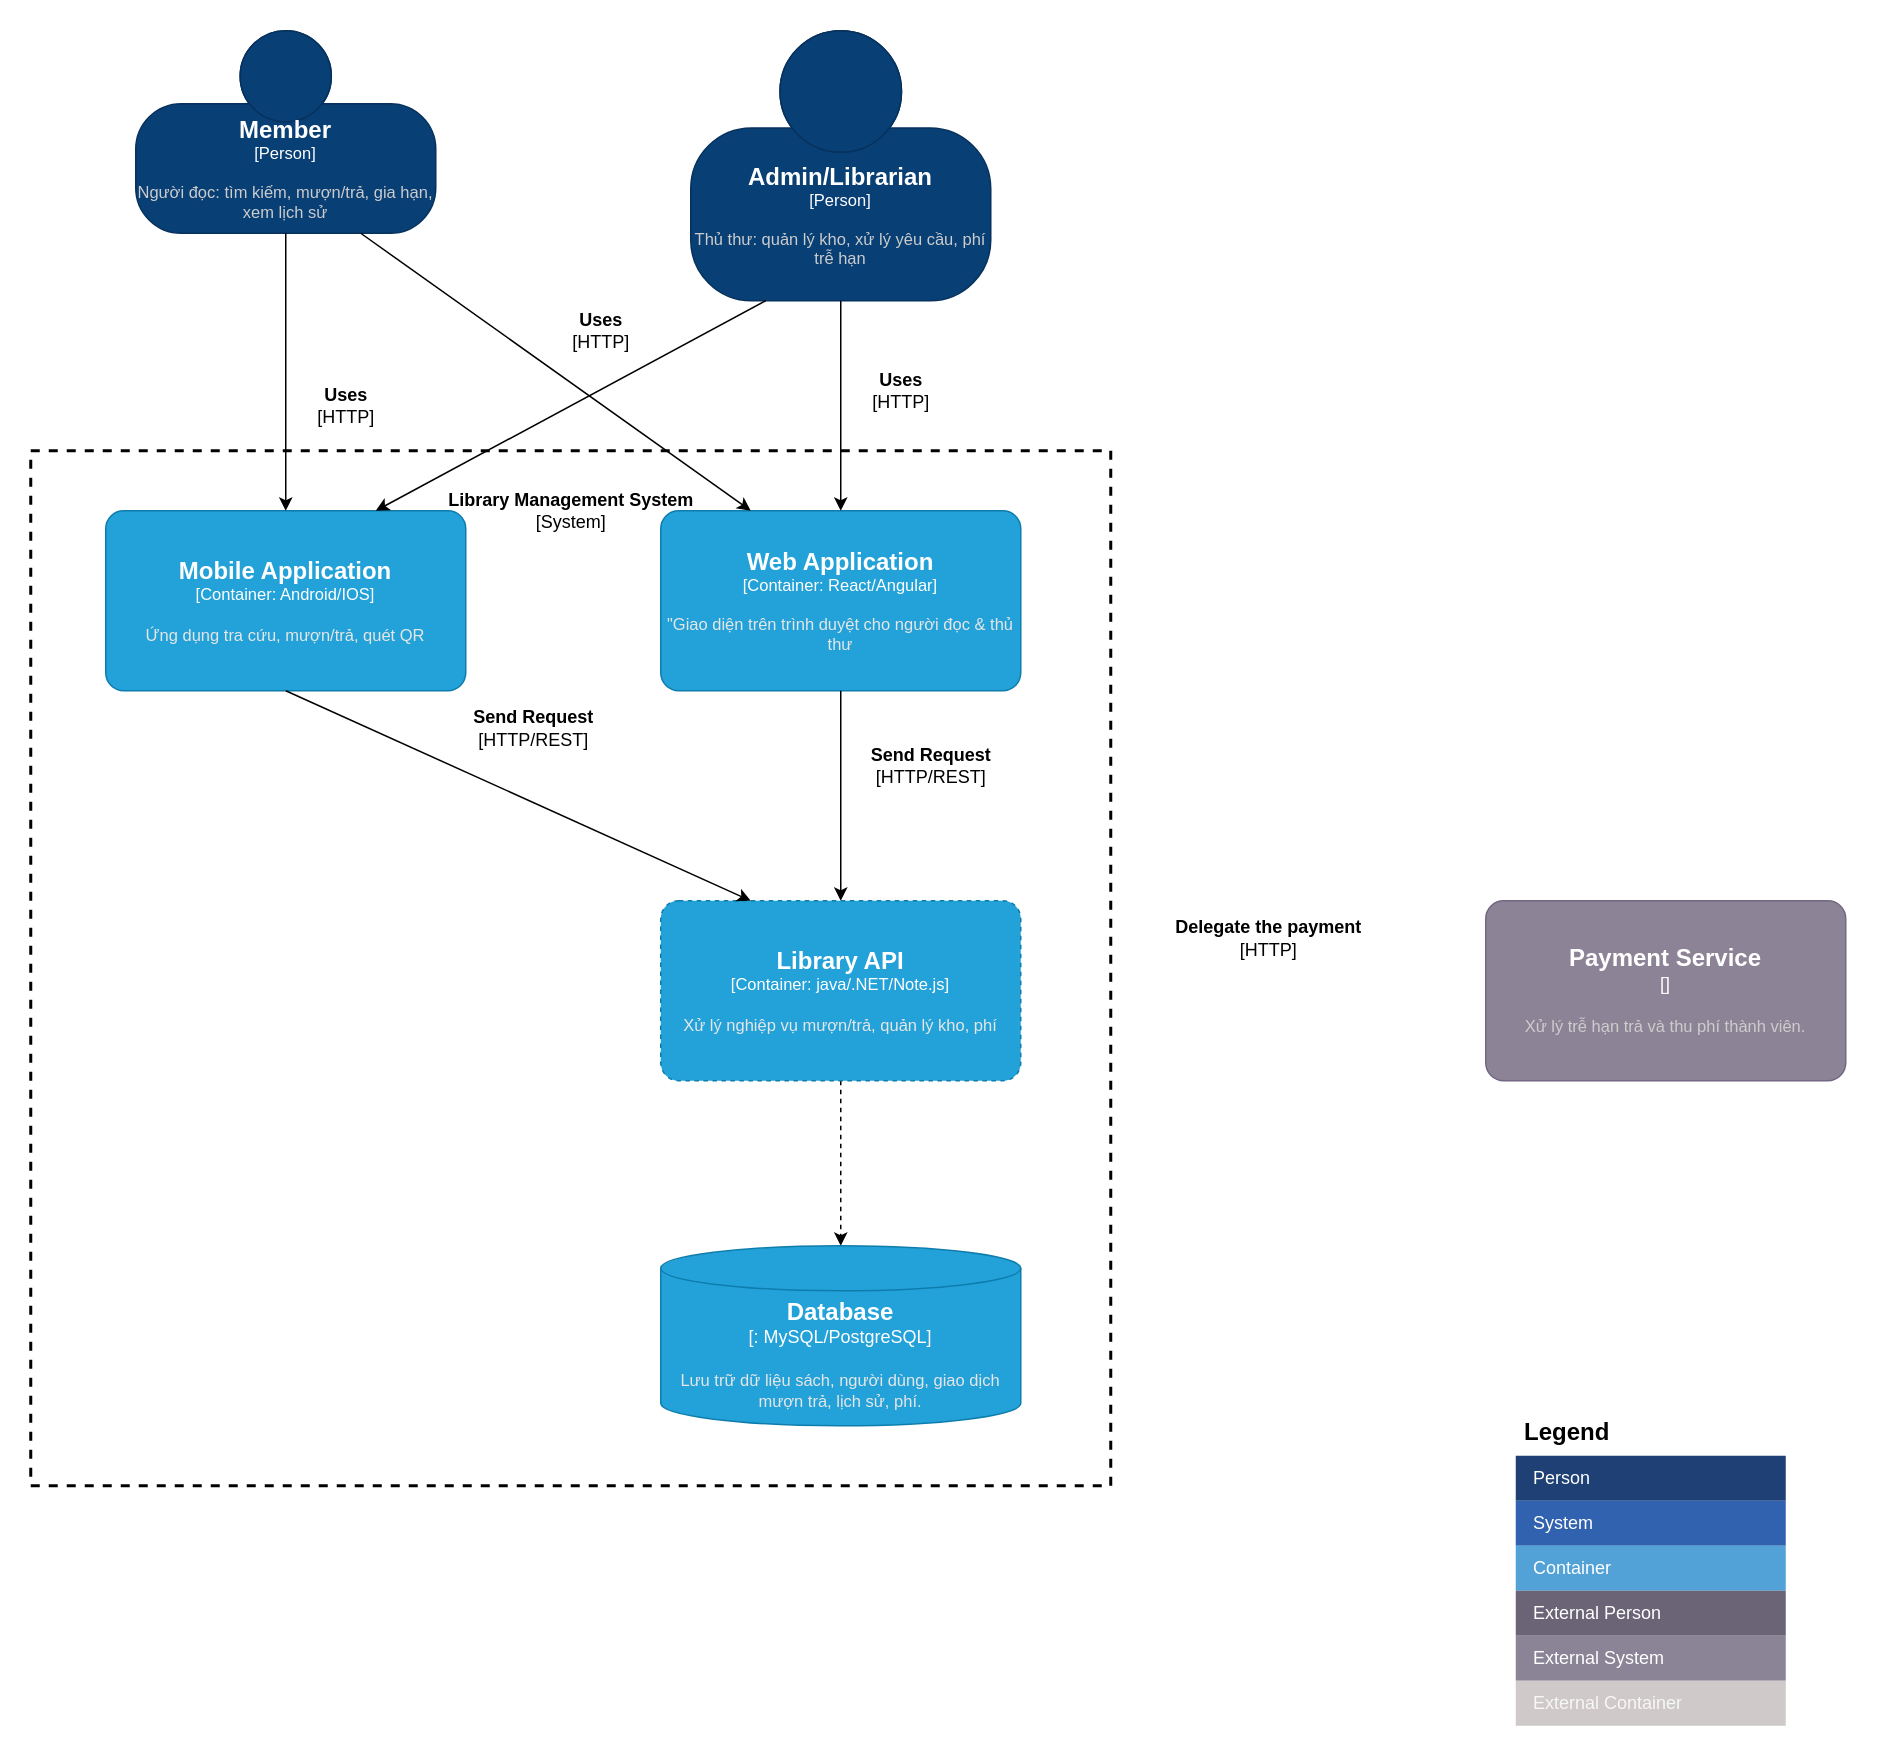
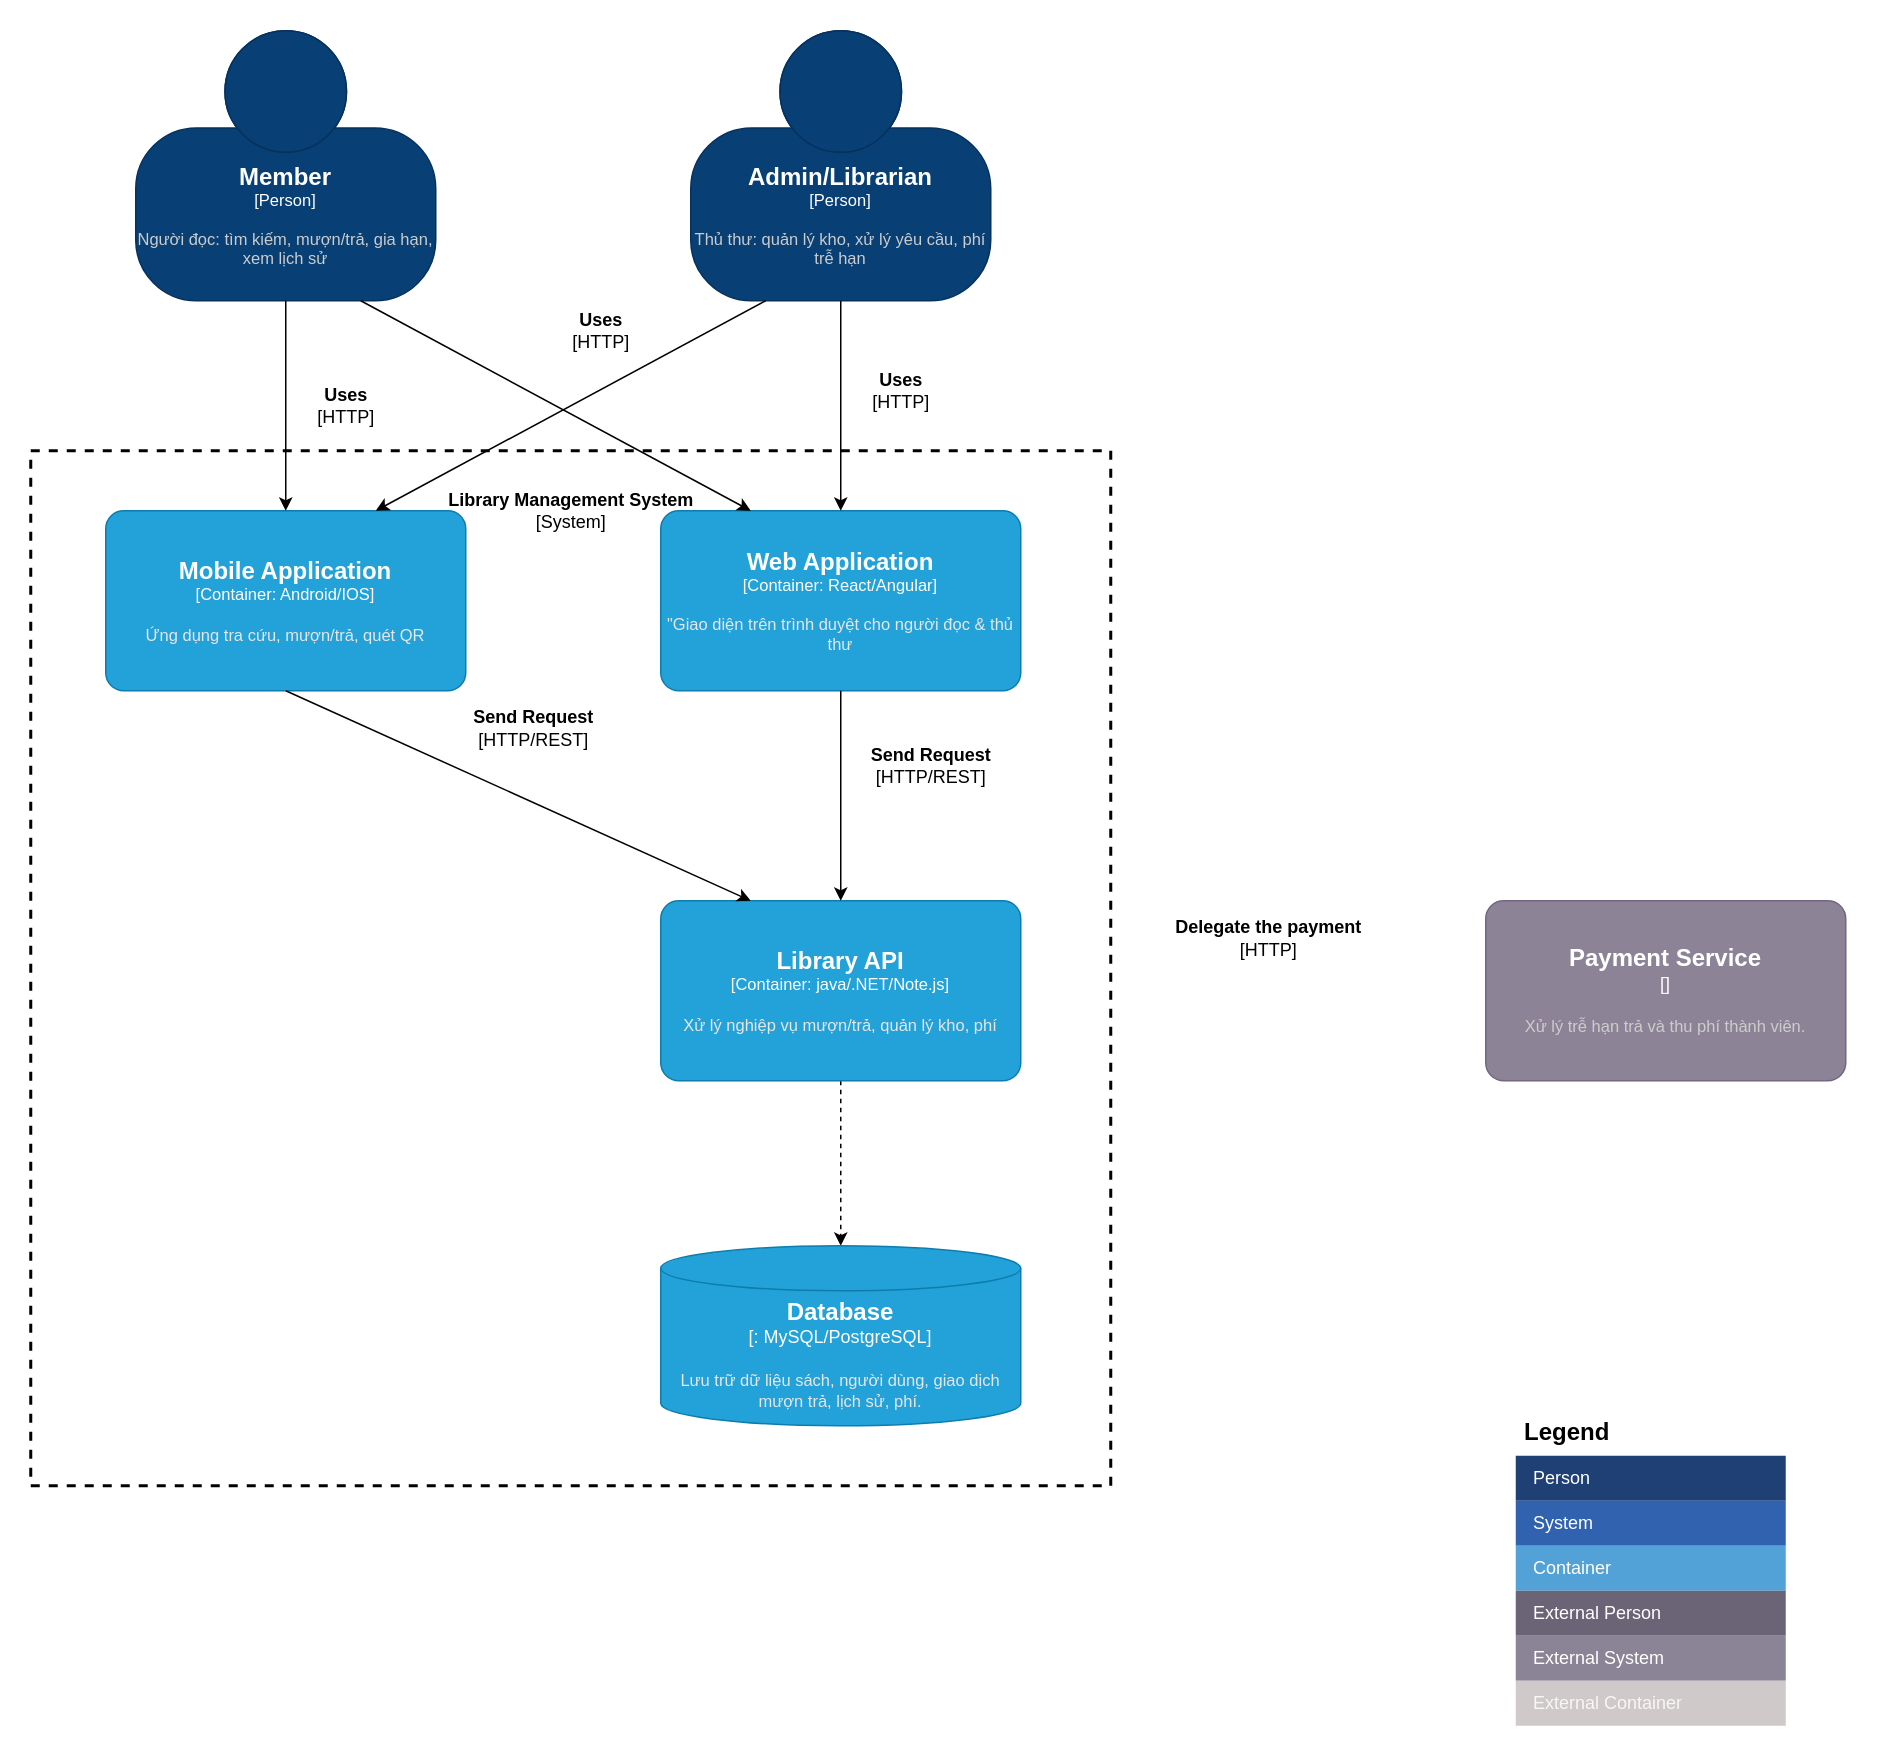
(286, 132) -> (286, 166)
(841, 991) -> (841, 991)
